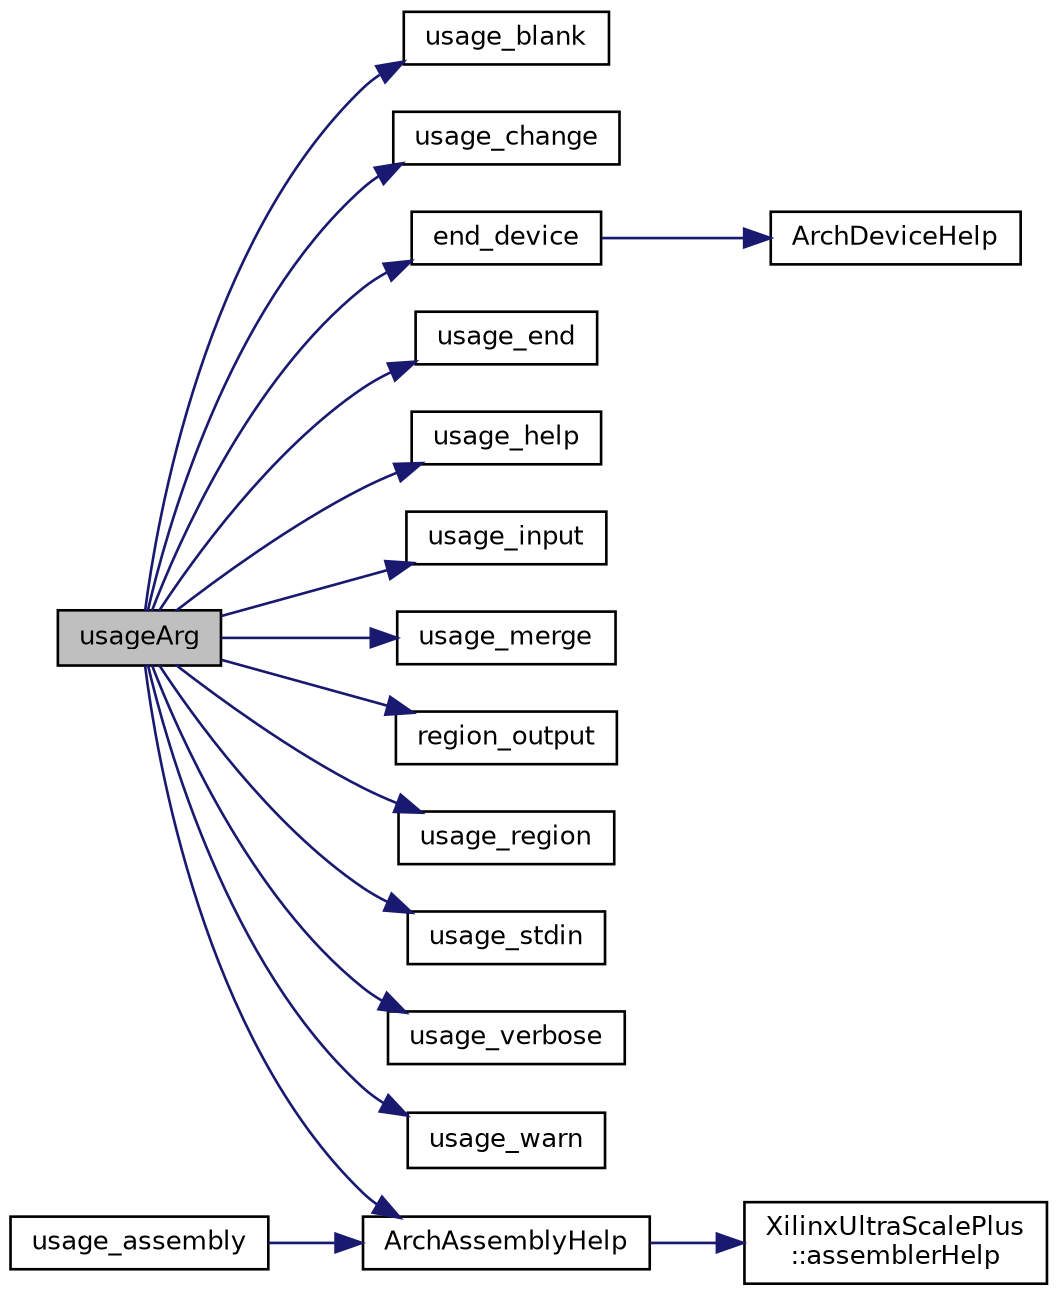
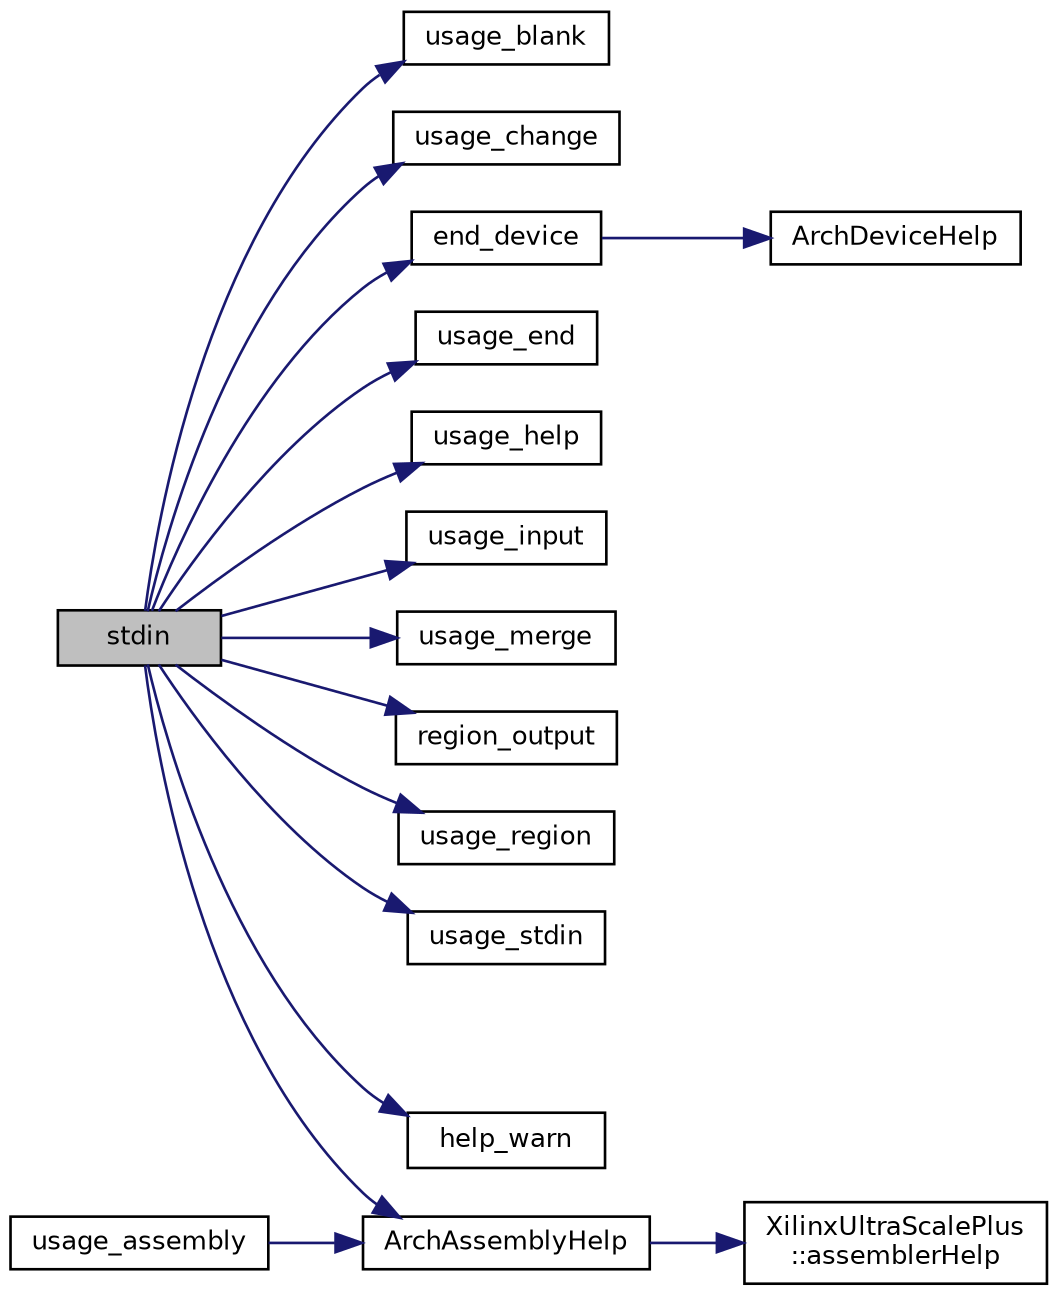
(139, 638) -> (139, 638)
(506, 1038) -> none
(506, 1140) -> (506, 1140)
